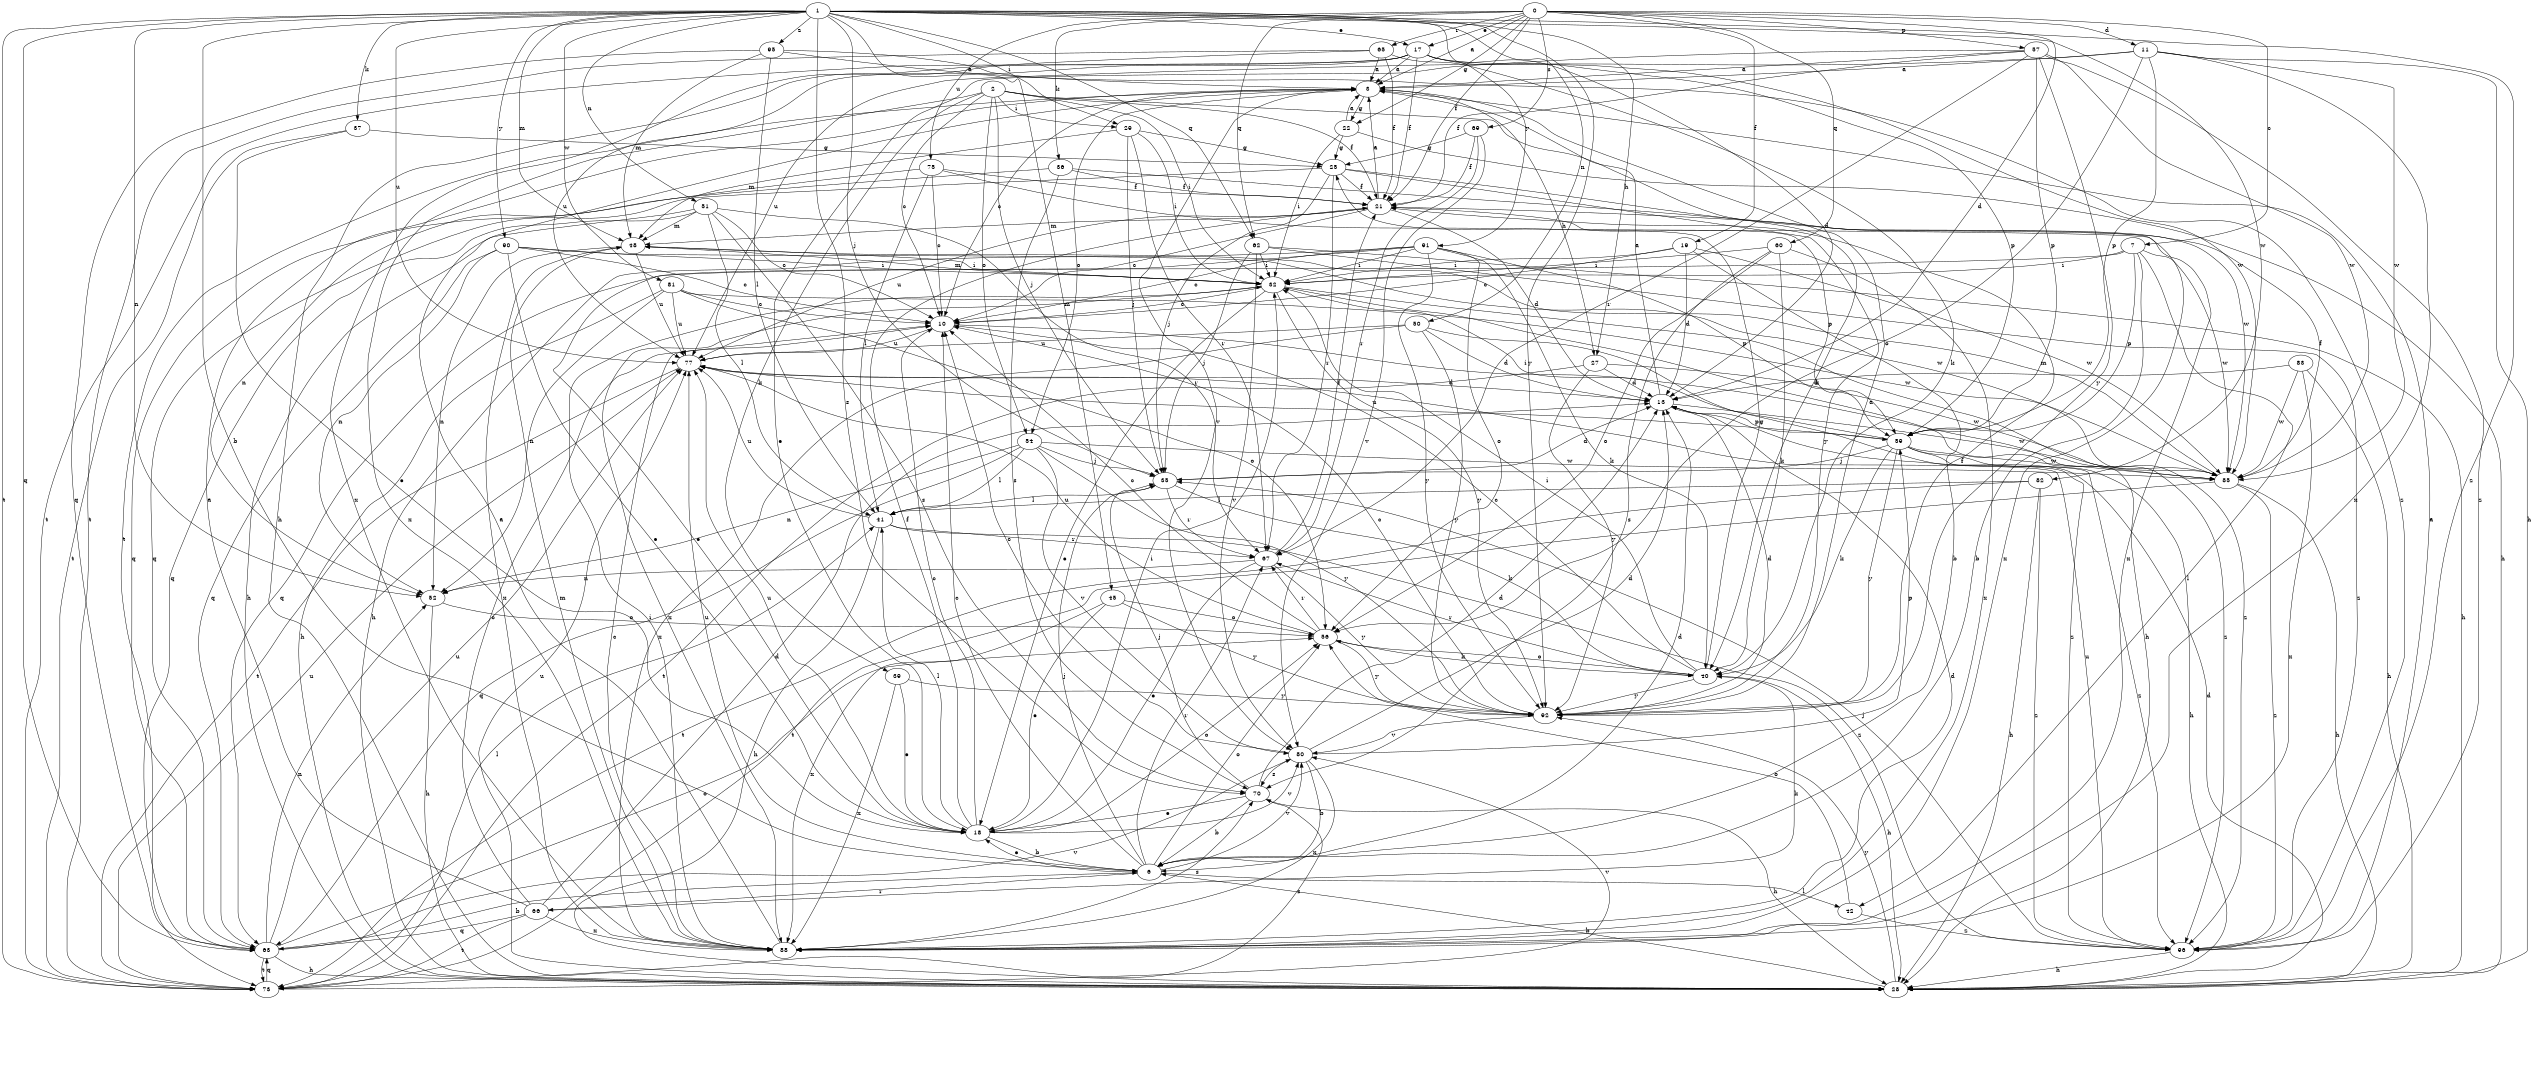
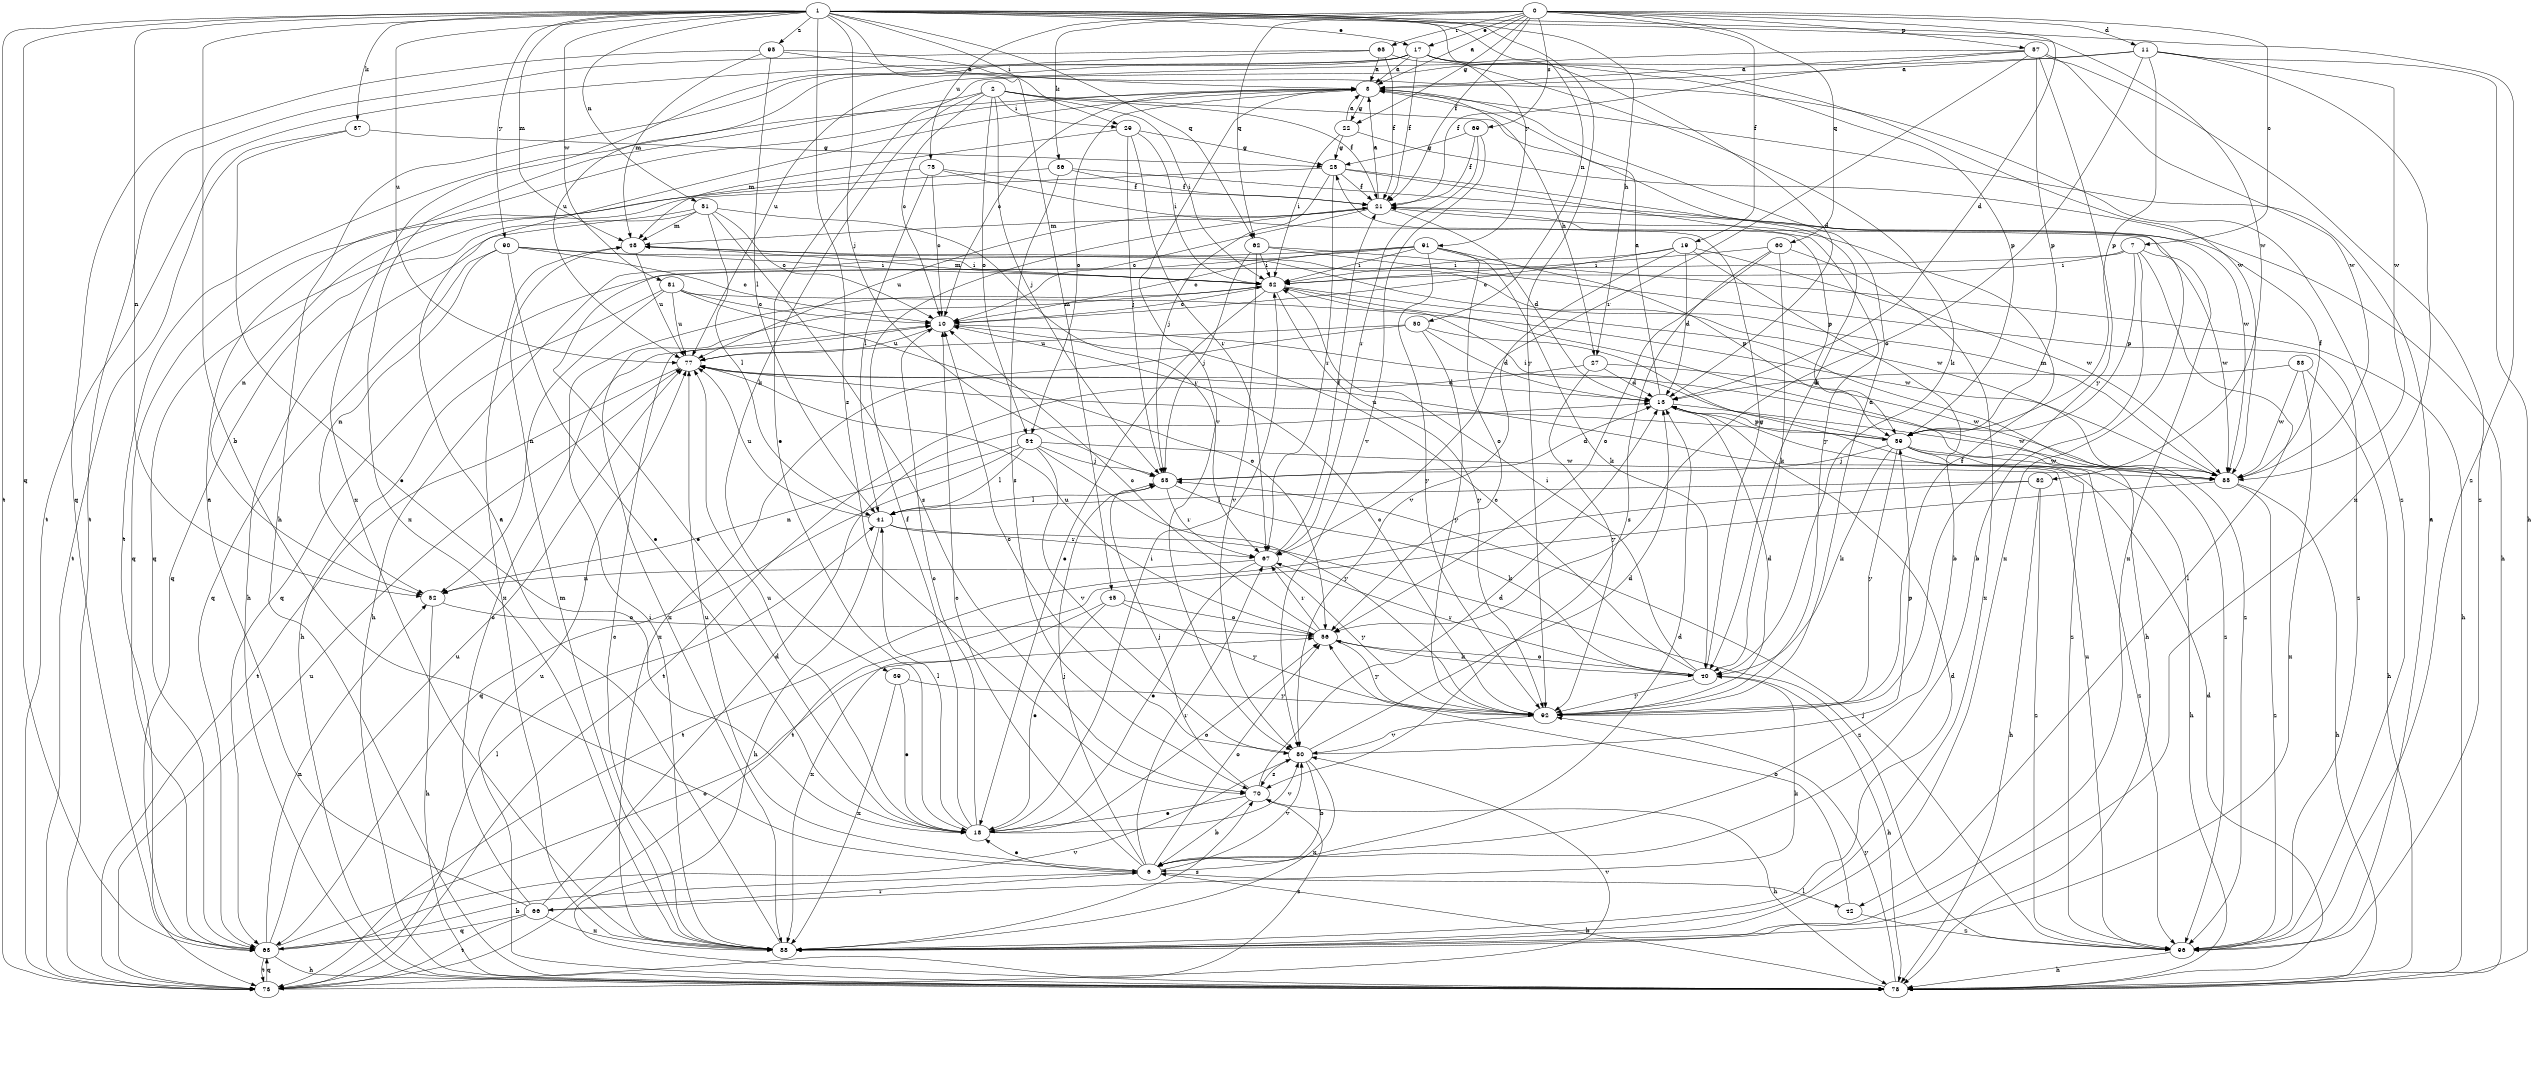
(451, 361) -> none
none -> (1465, 475)
(1059, 861) -> none
(1896, 990) -> (1896, 990)
